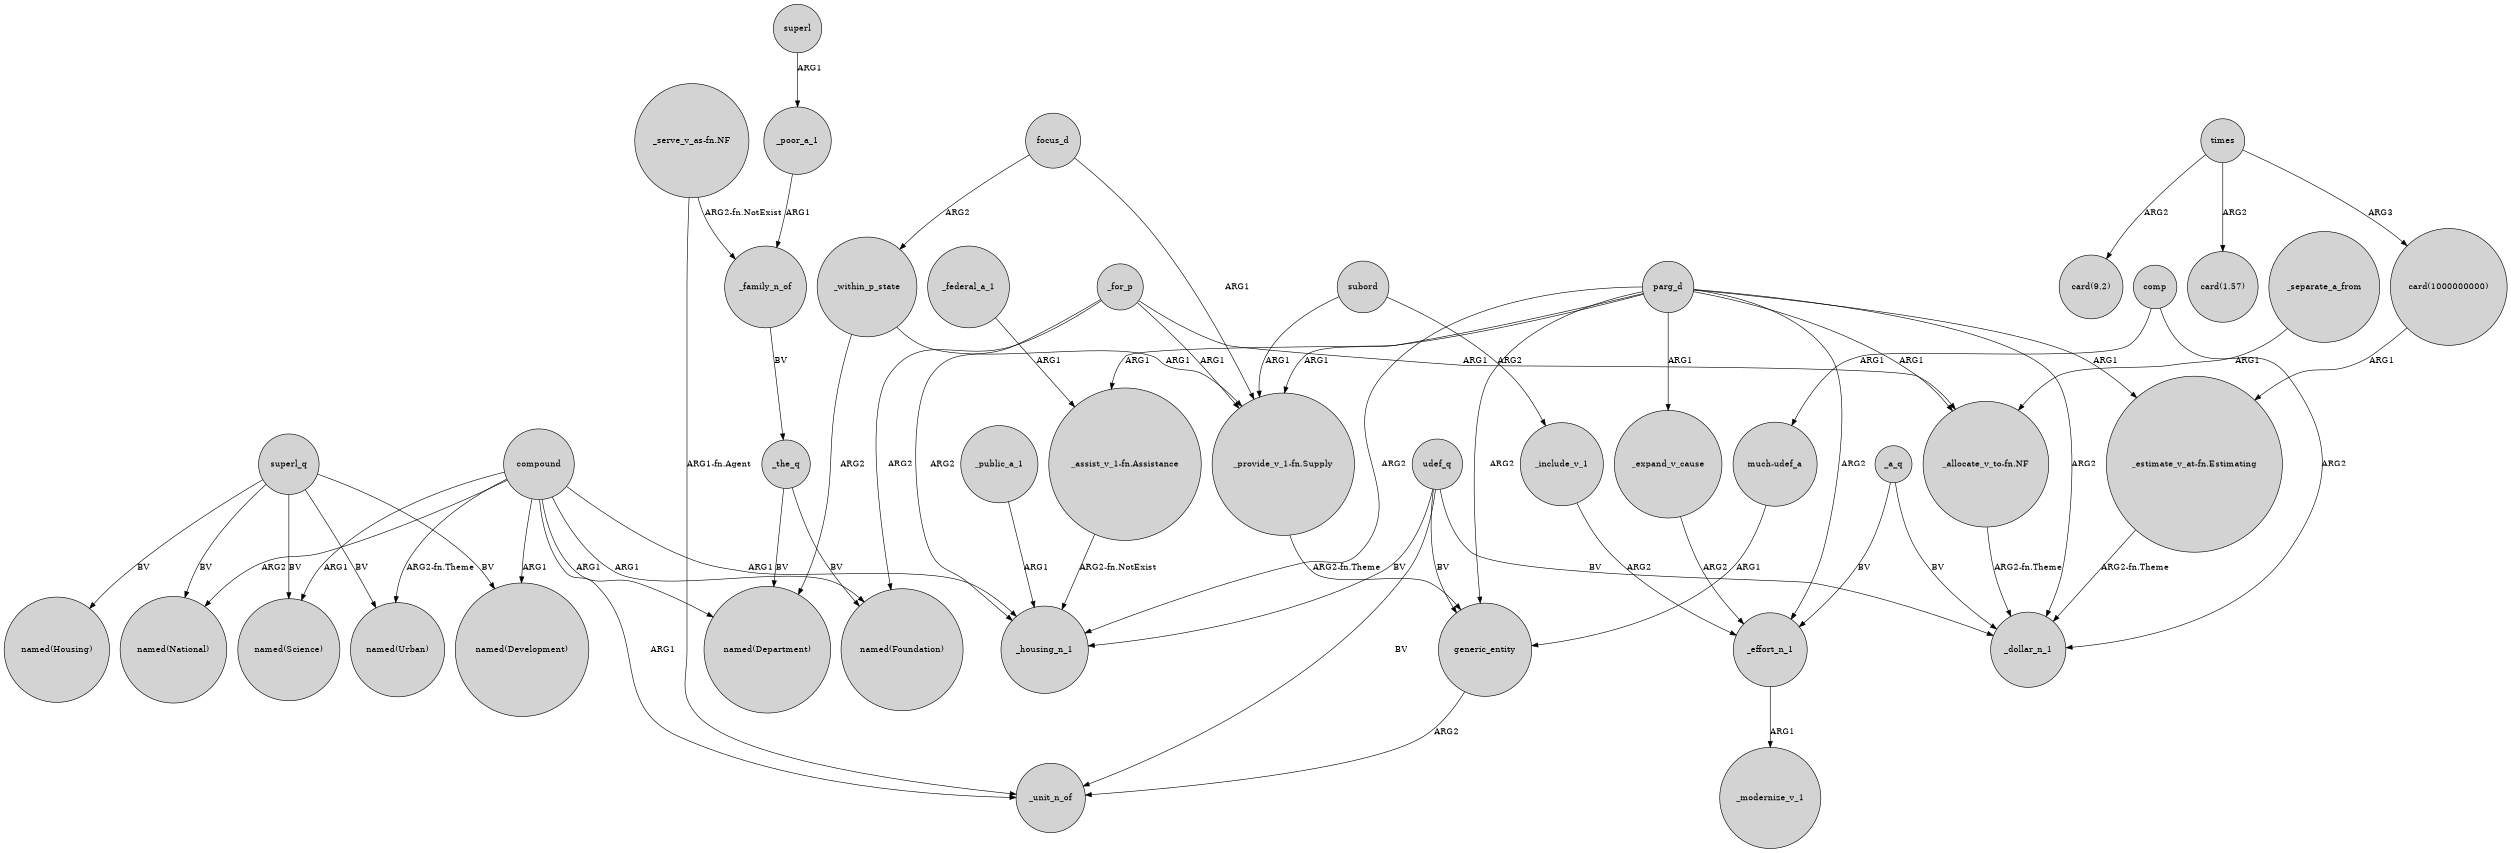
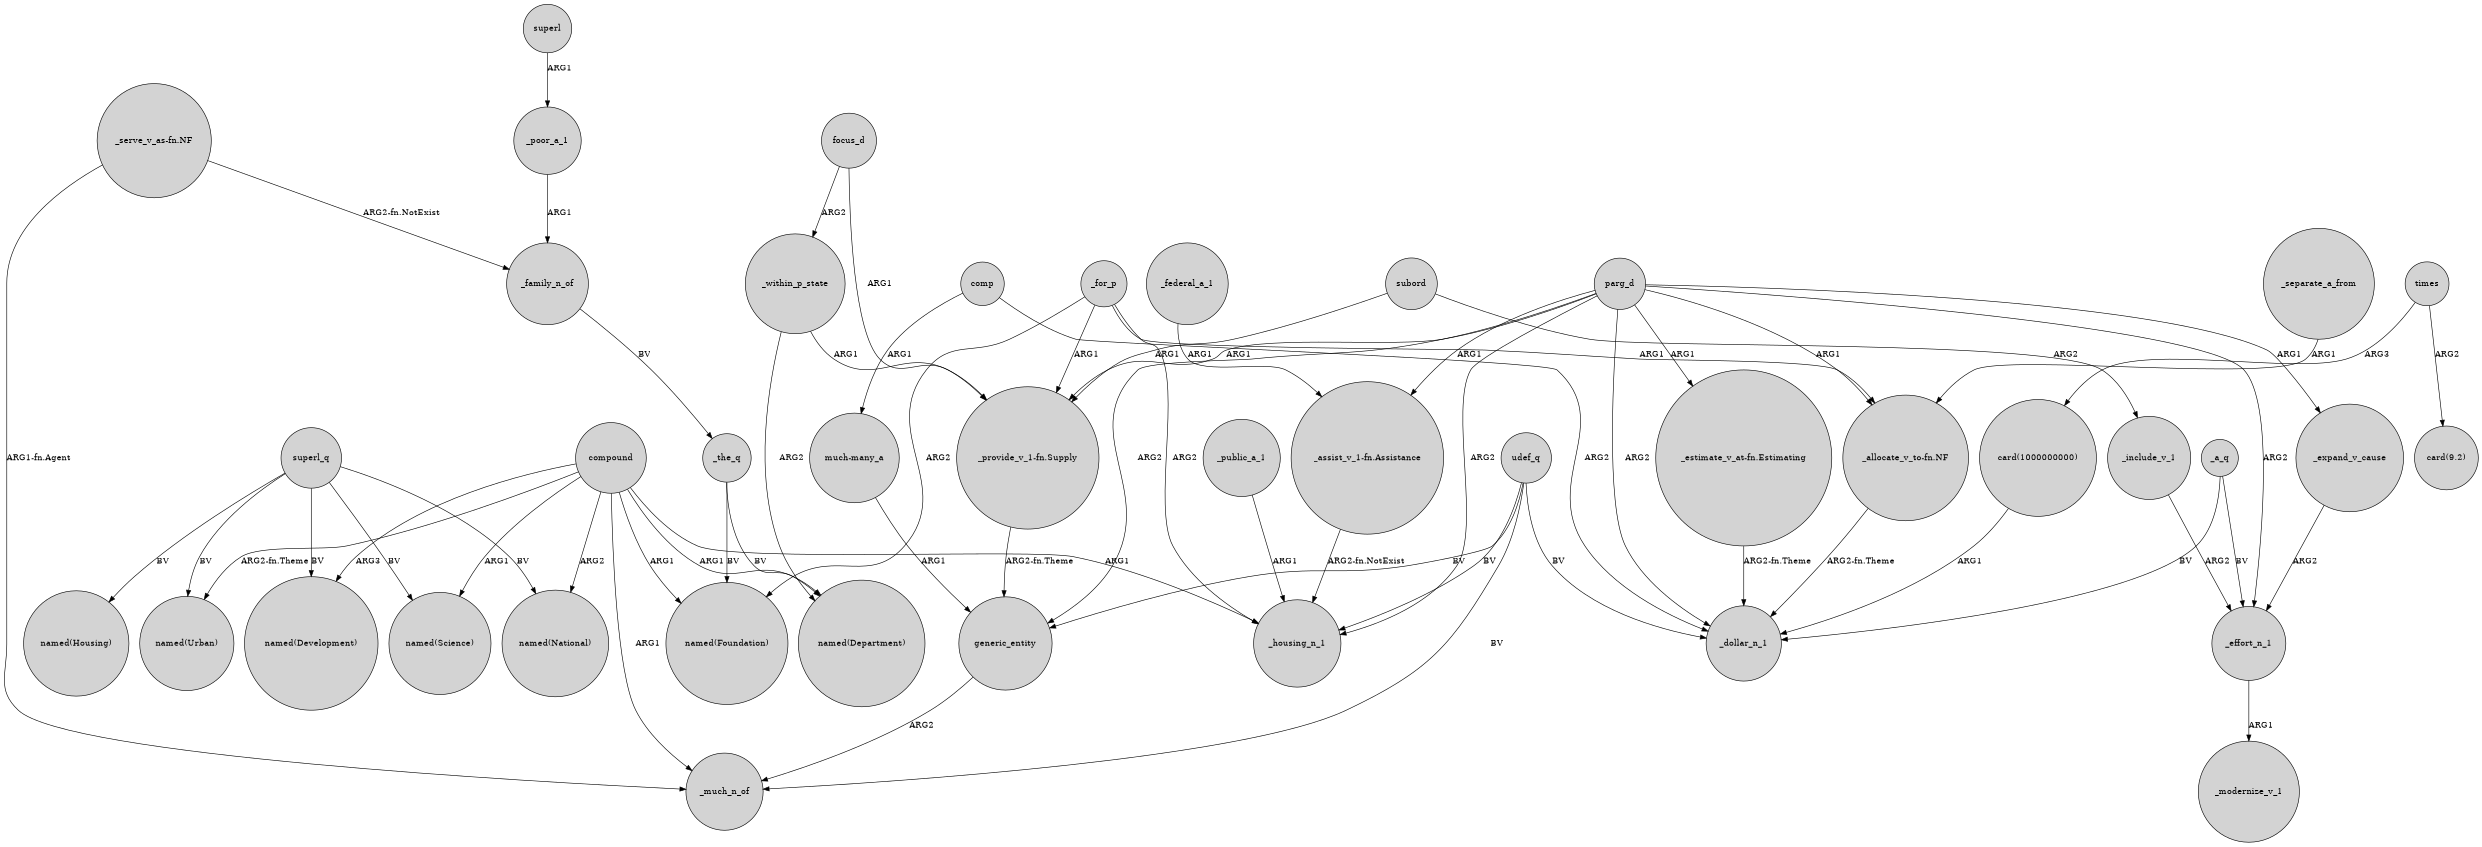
(2223, 287) -> none
(2336, 369) -> (1907, 587)
(1775, 464) -> (854, 458)
(535, 568) -> (368, 561)
(1051, 798) -> (725, 792)
